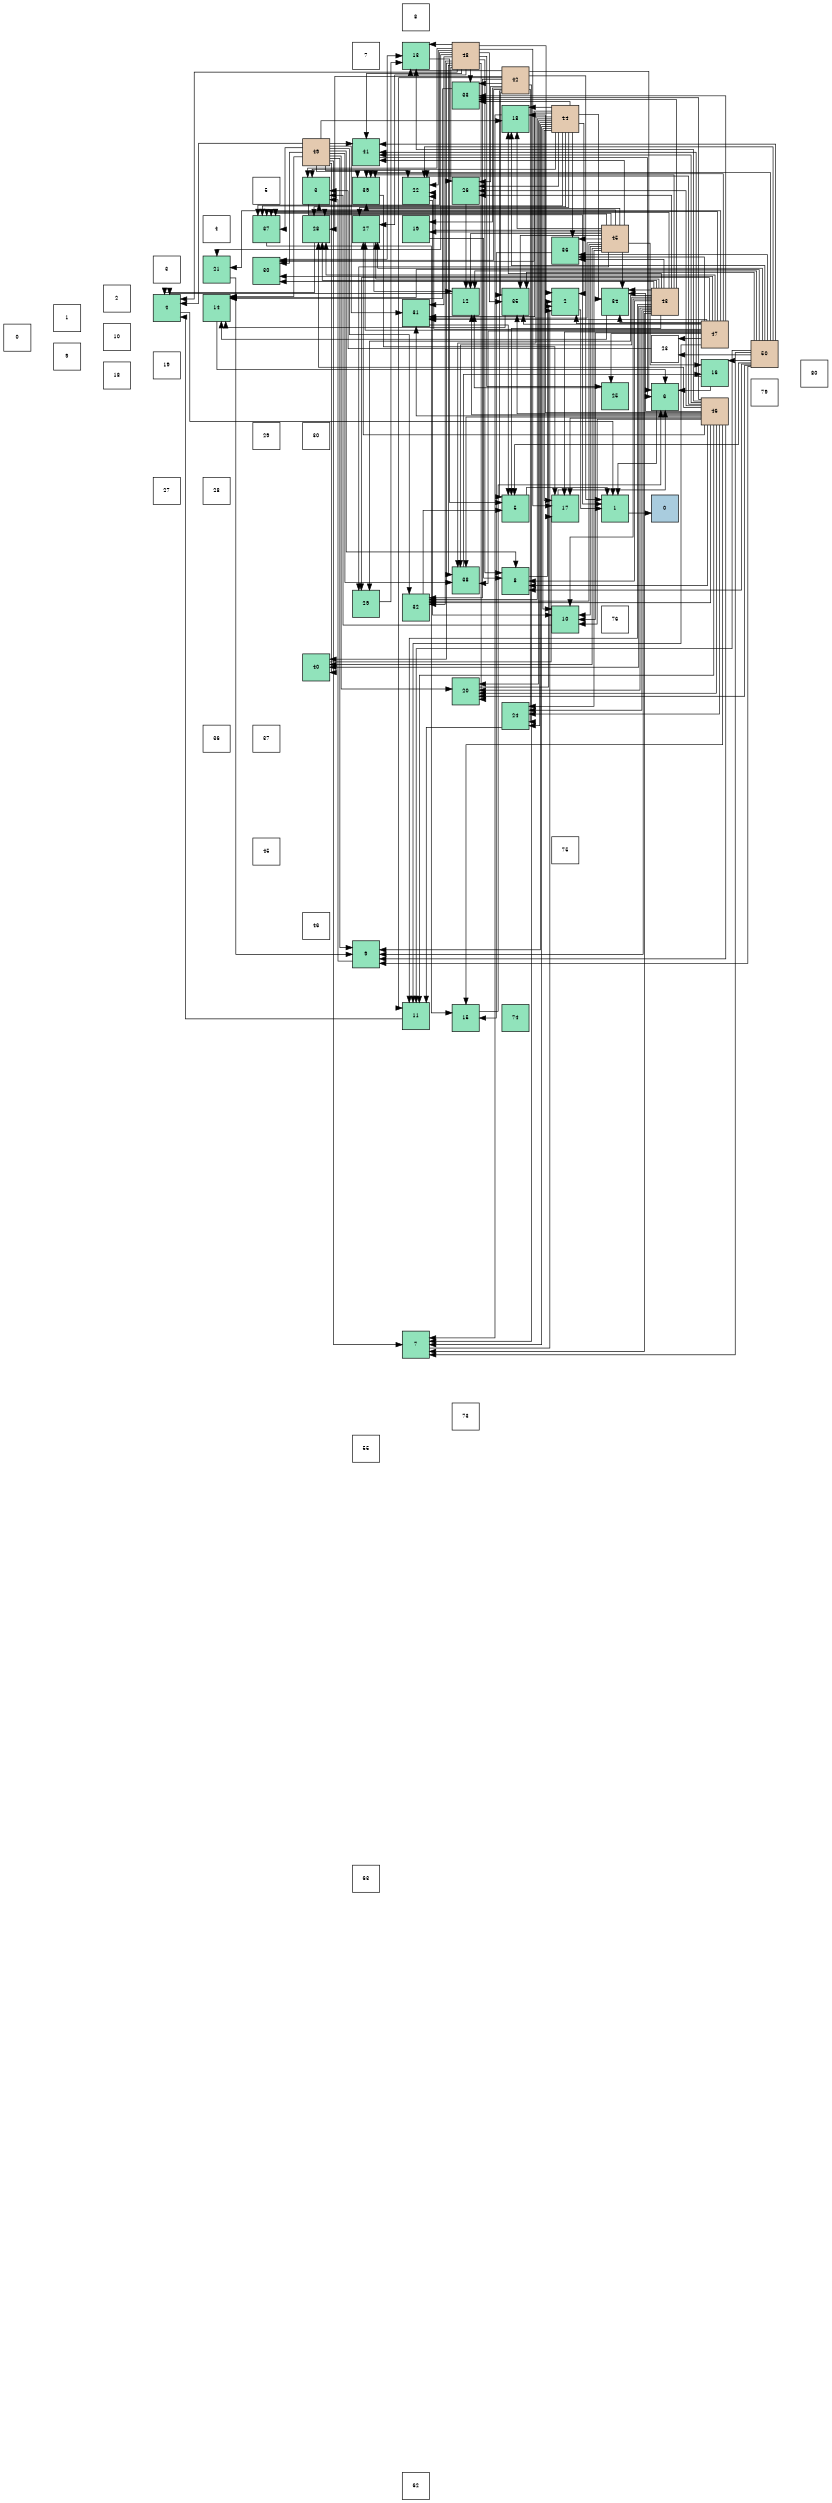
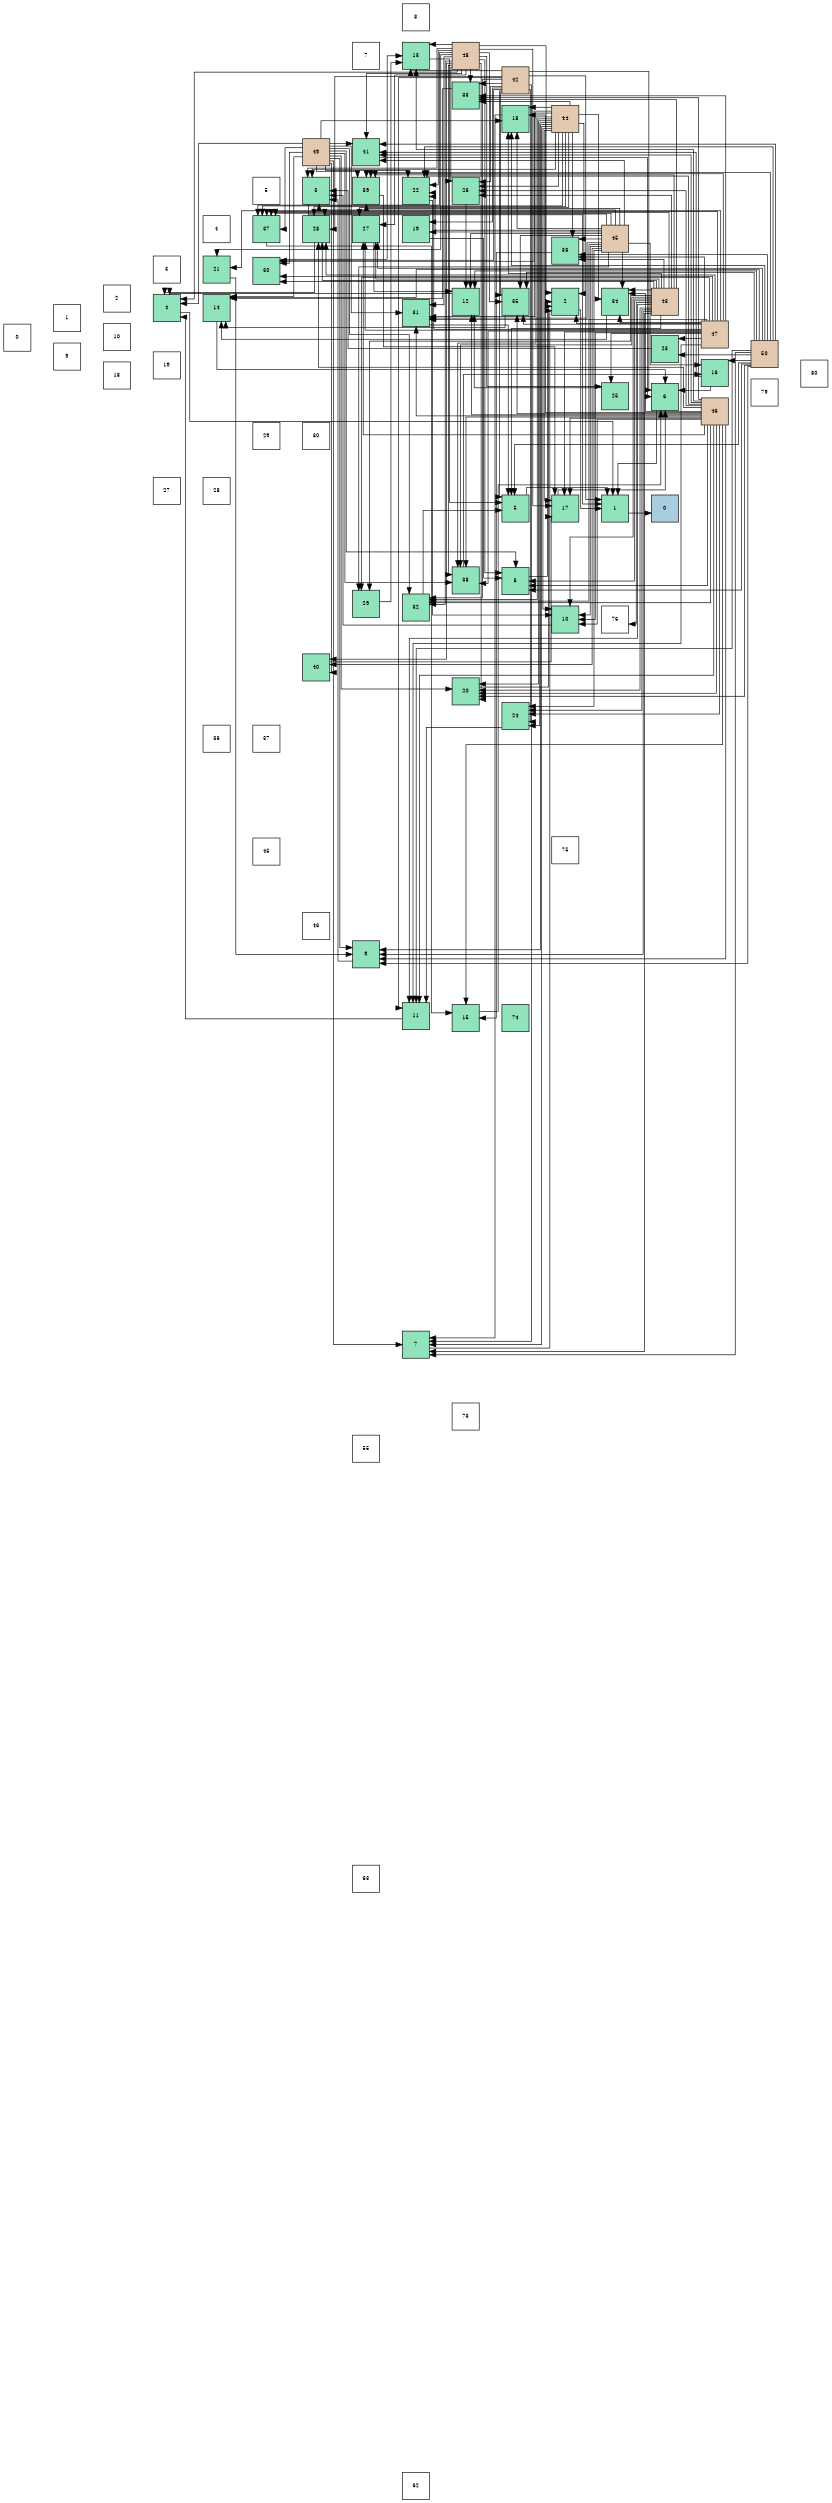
(665, 349) -> (665, 349)
(623, 667) -> (636, 456)
